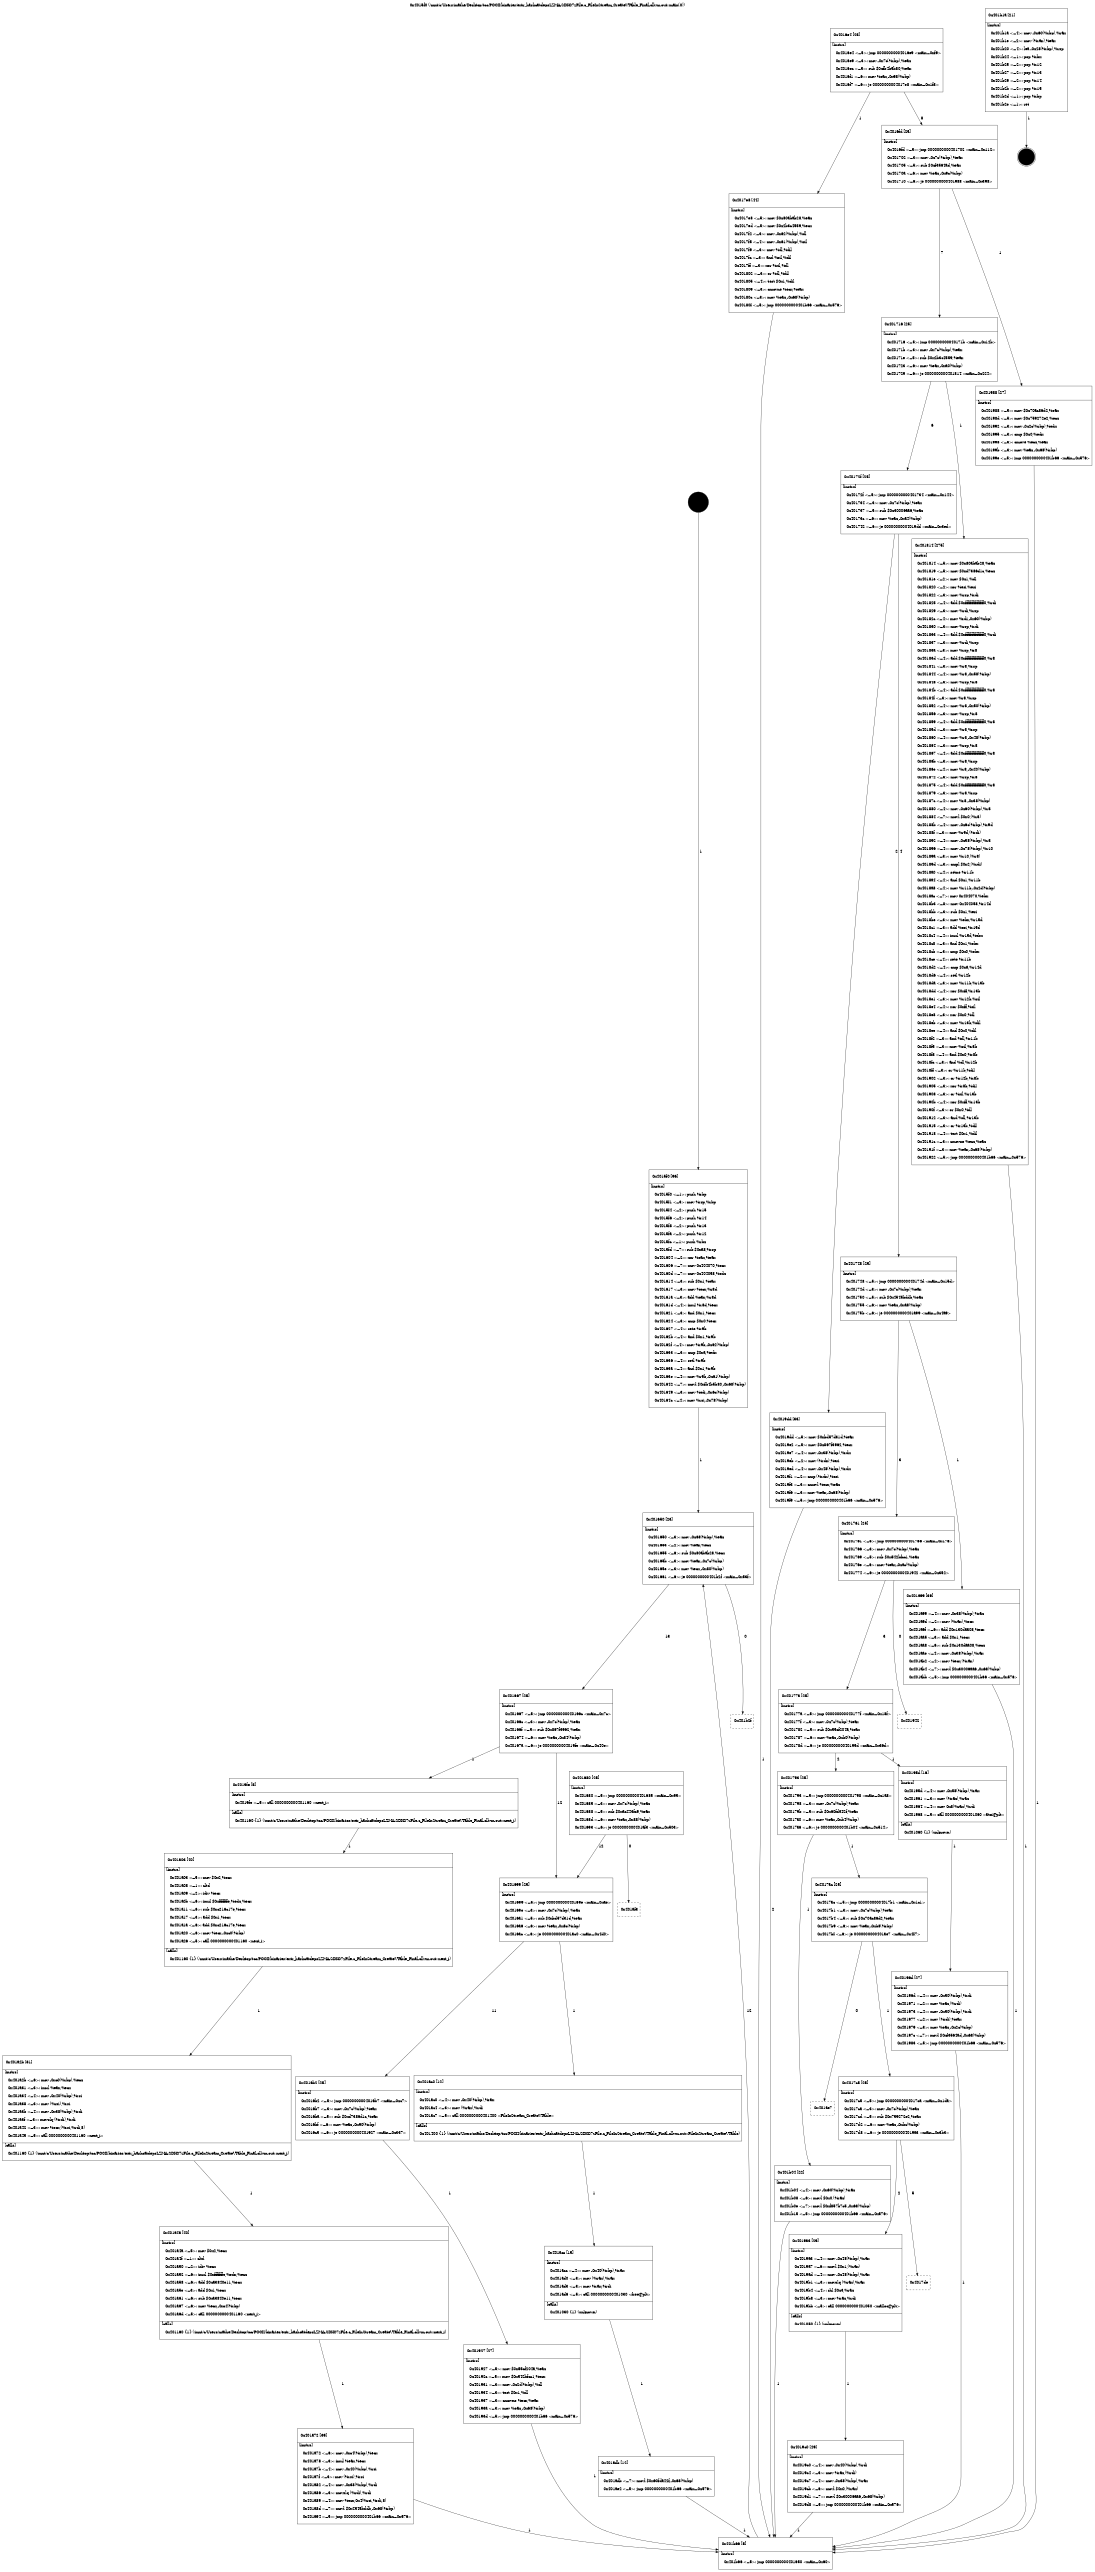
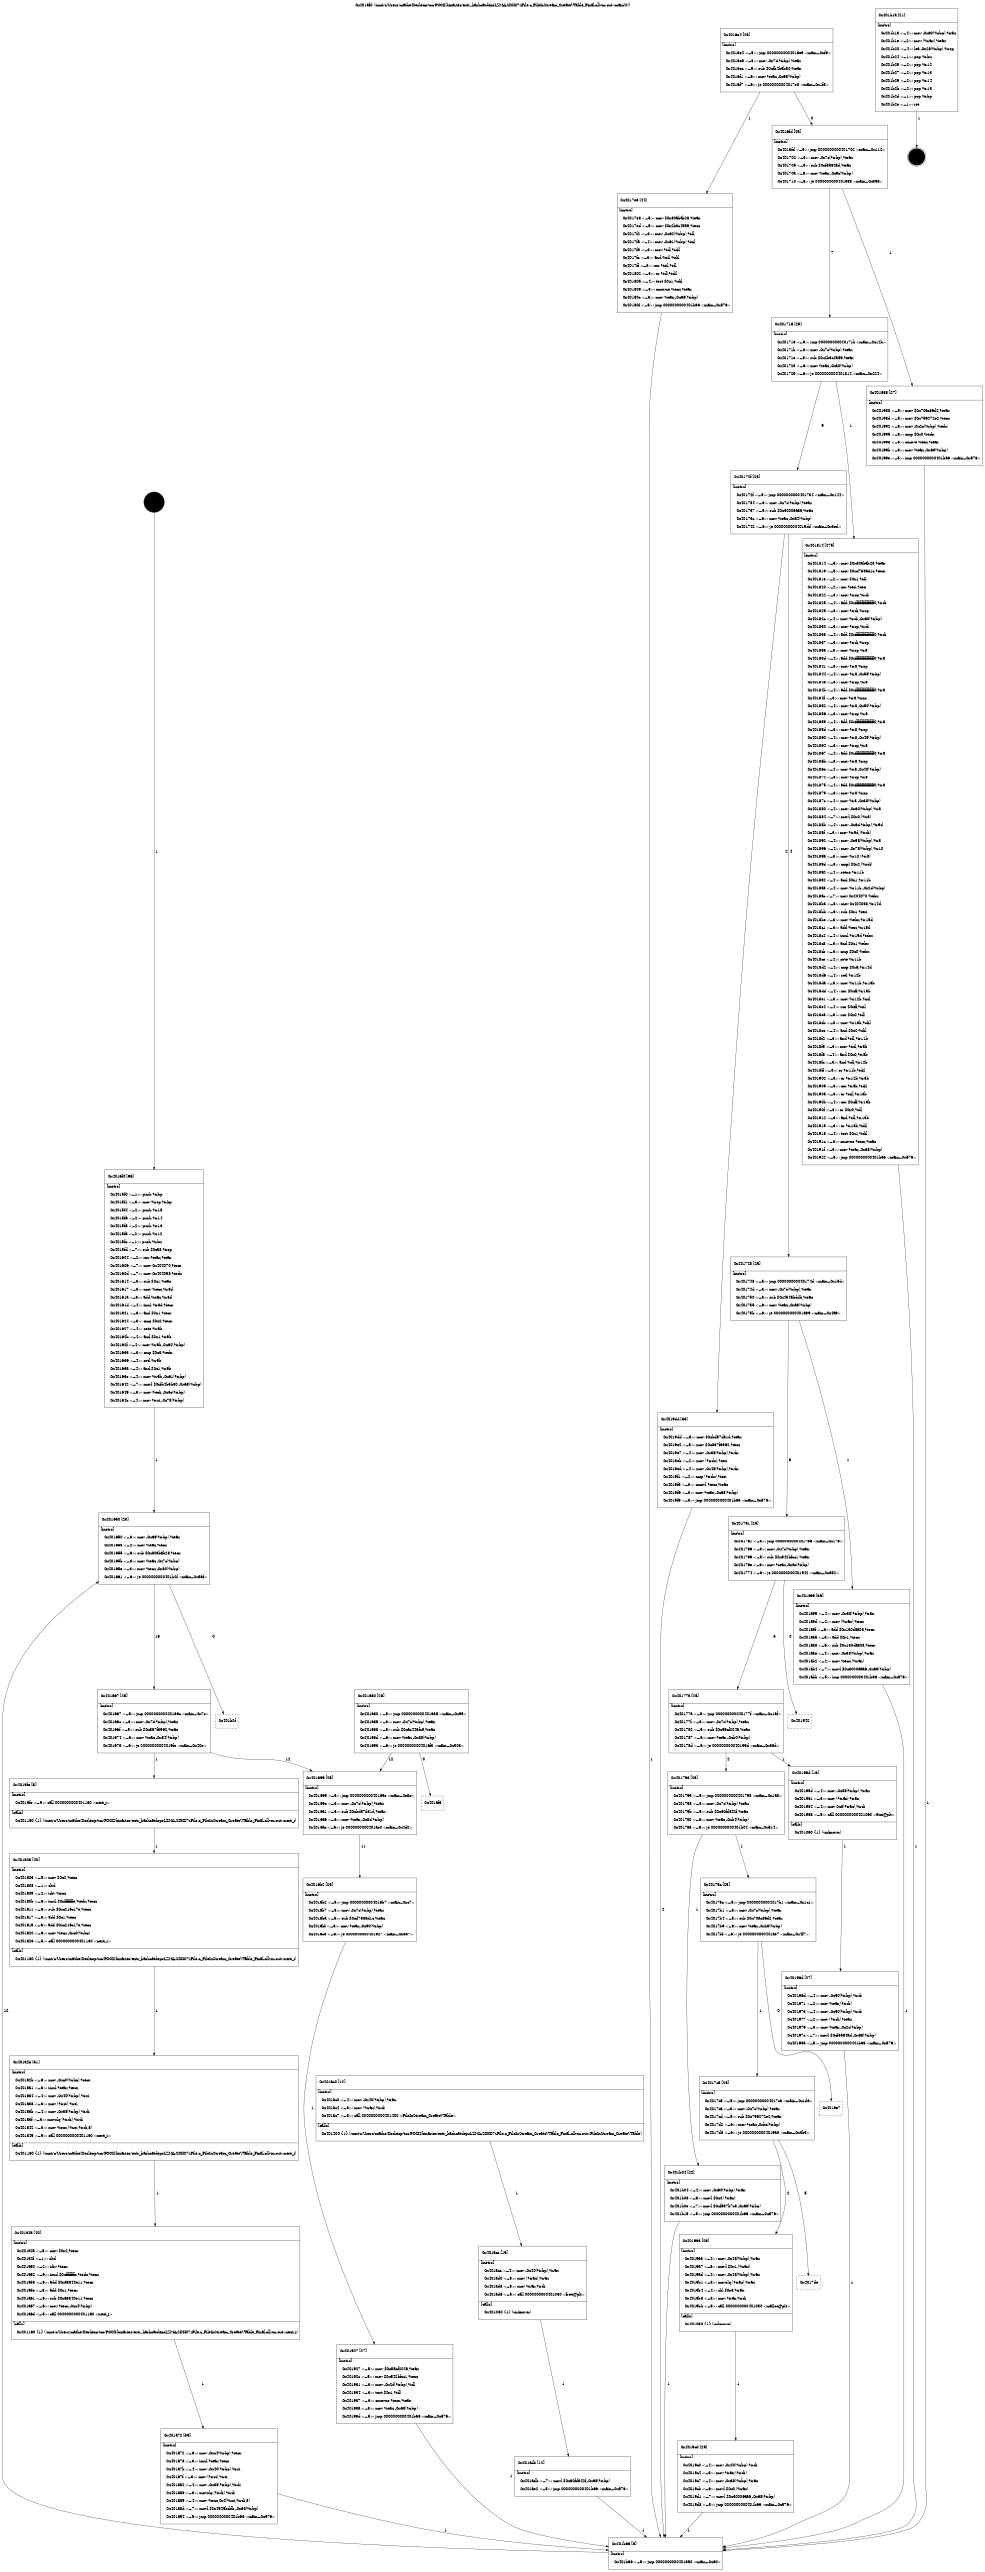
(921, 118) -> (811, 118)
(567, 2007) -> none
